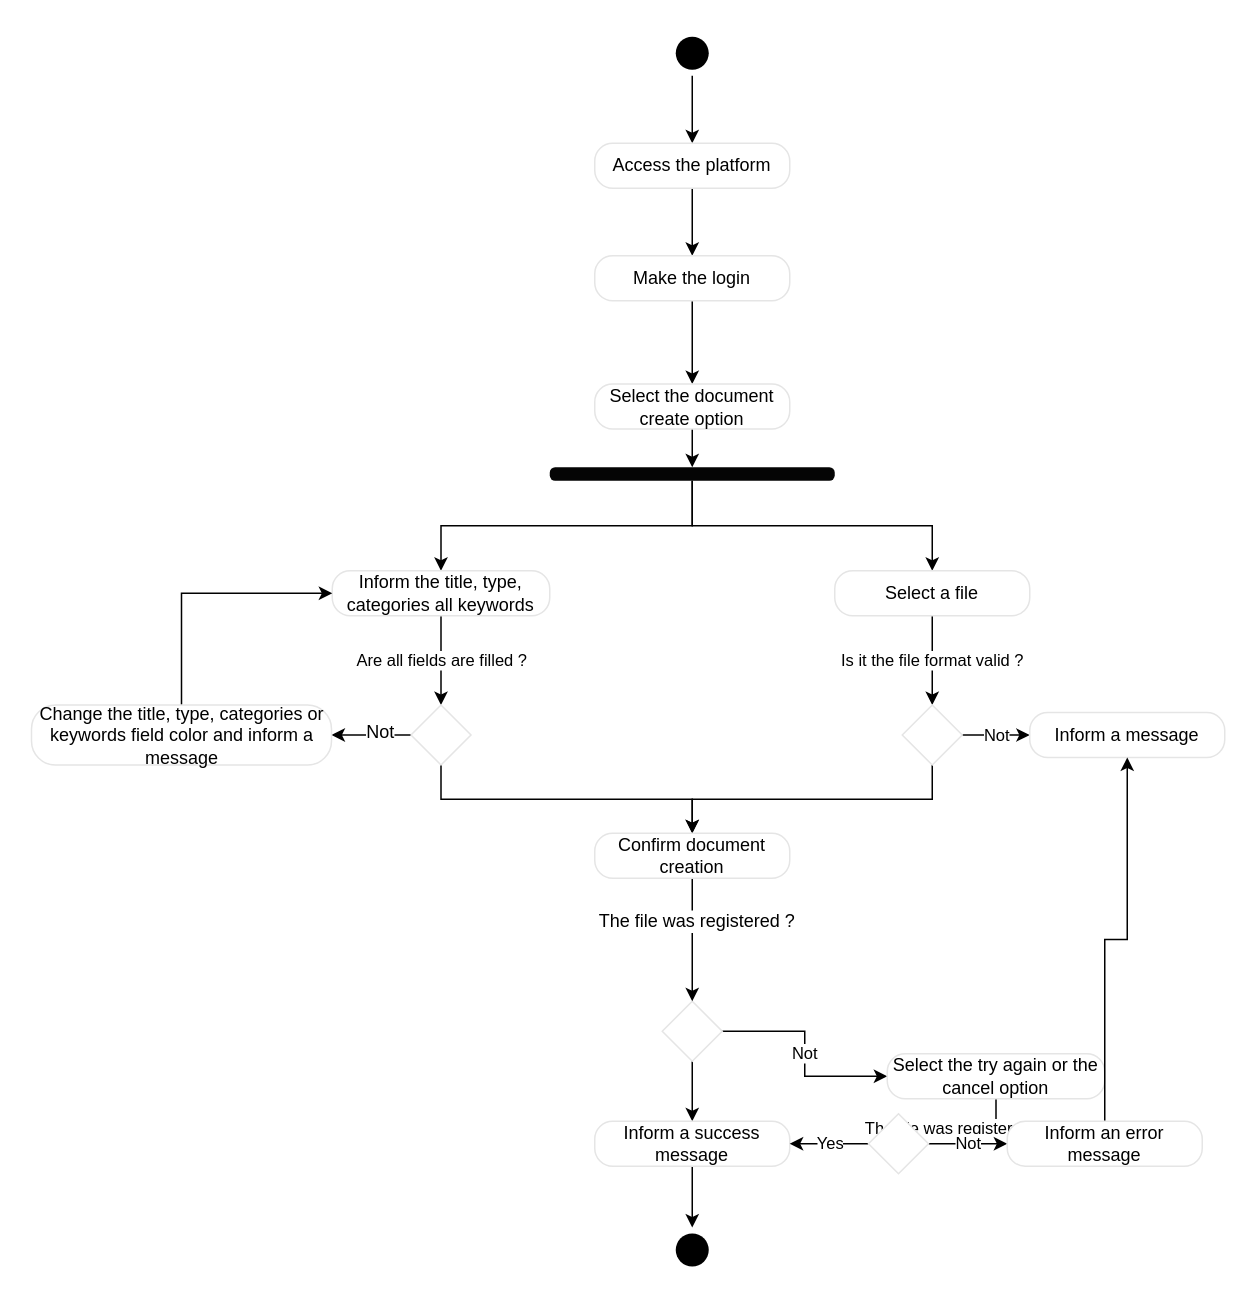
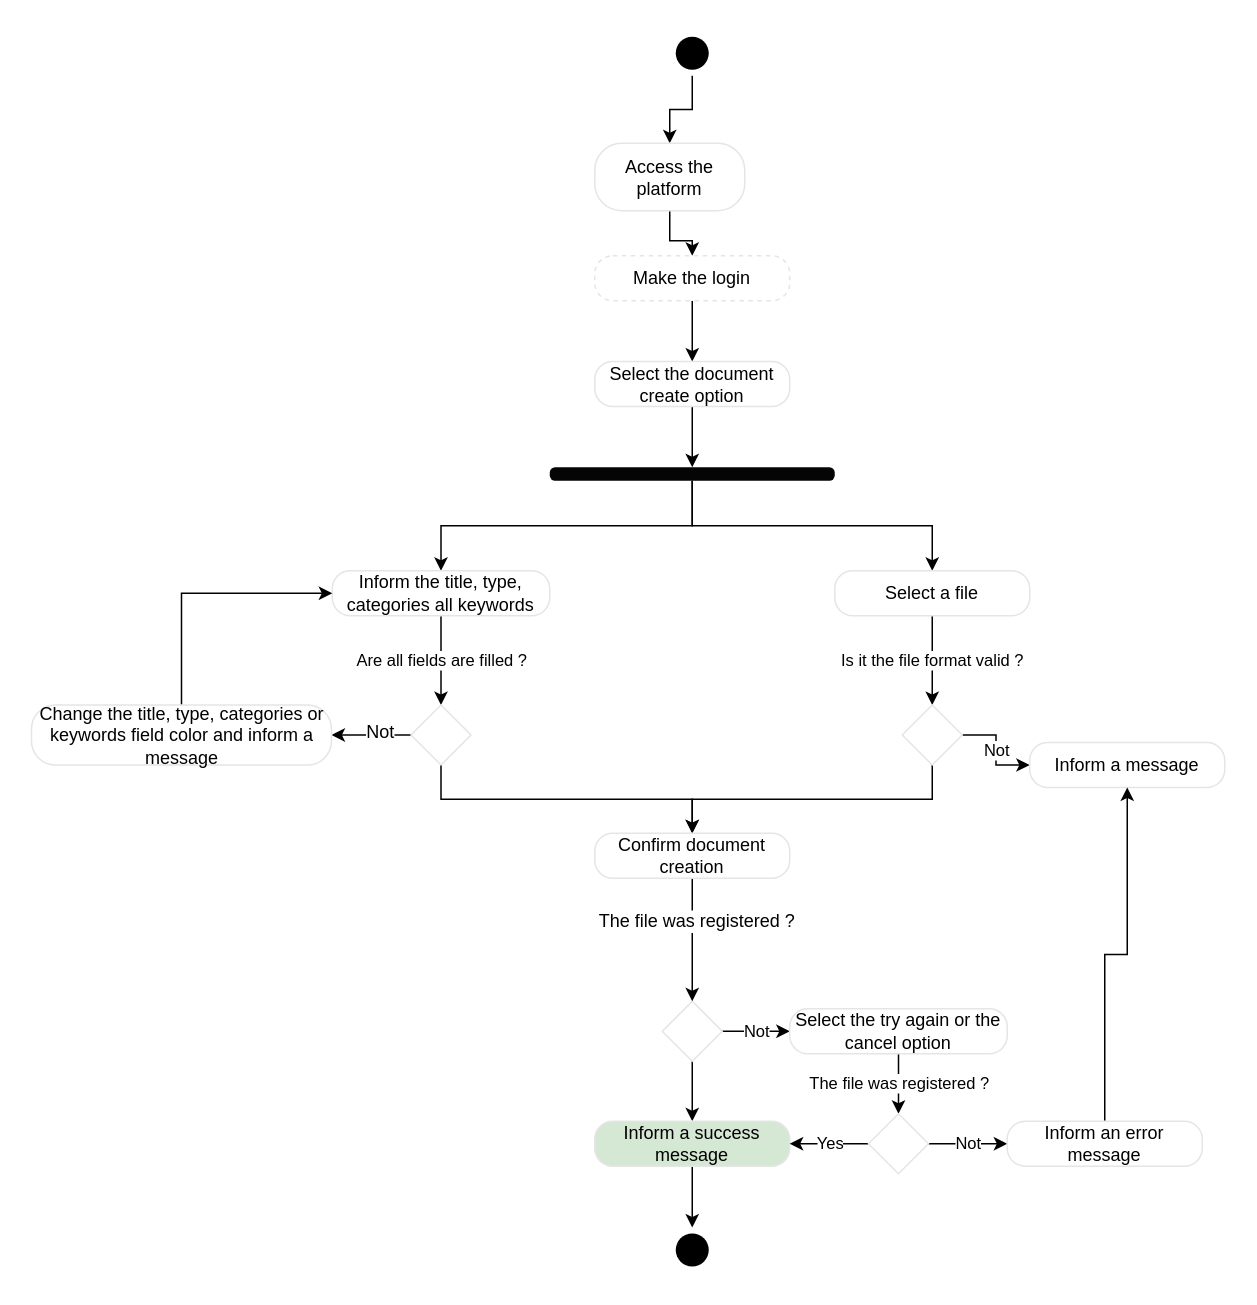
(692, 166) -> (670, 177)
(692, 278) -> (692, 278)
(692, 407) -> (692, 384)
(1127, 735) -> (1127, 765)
(996, 1076) -> (899, 1031)
(692, 1144) -> (692, 1144)
